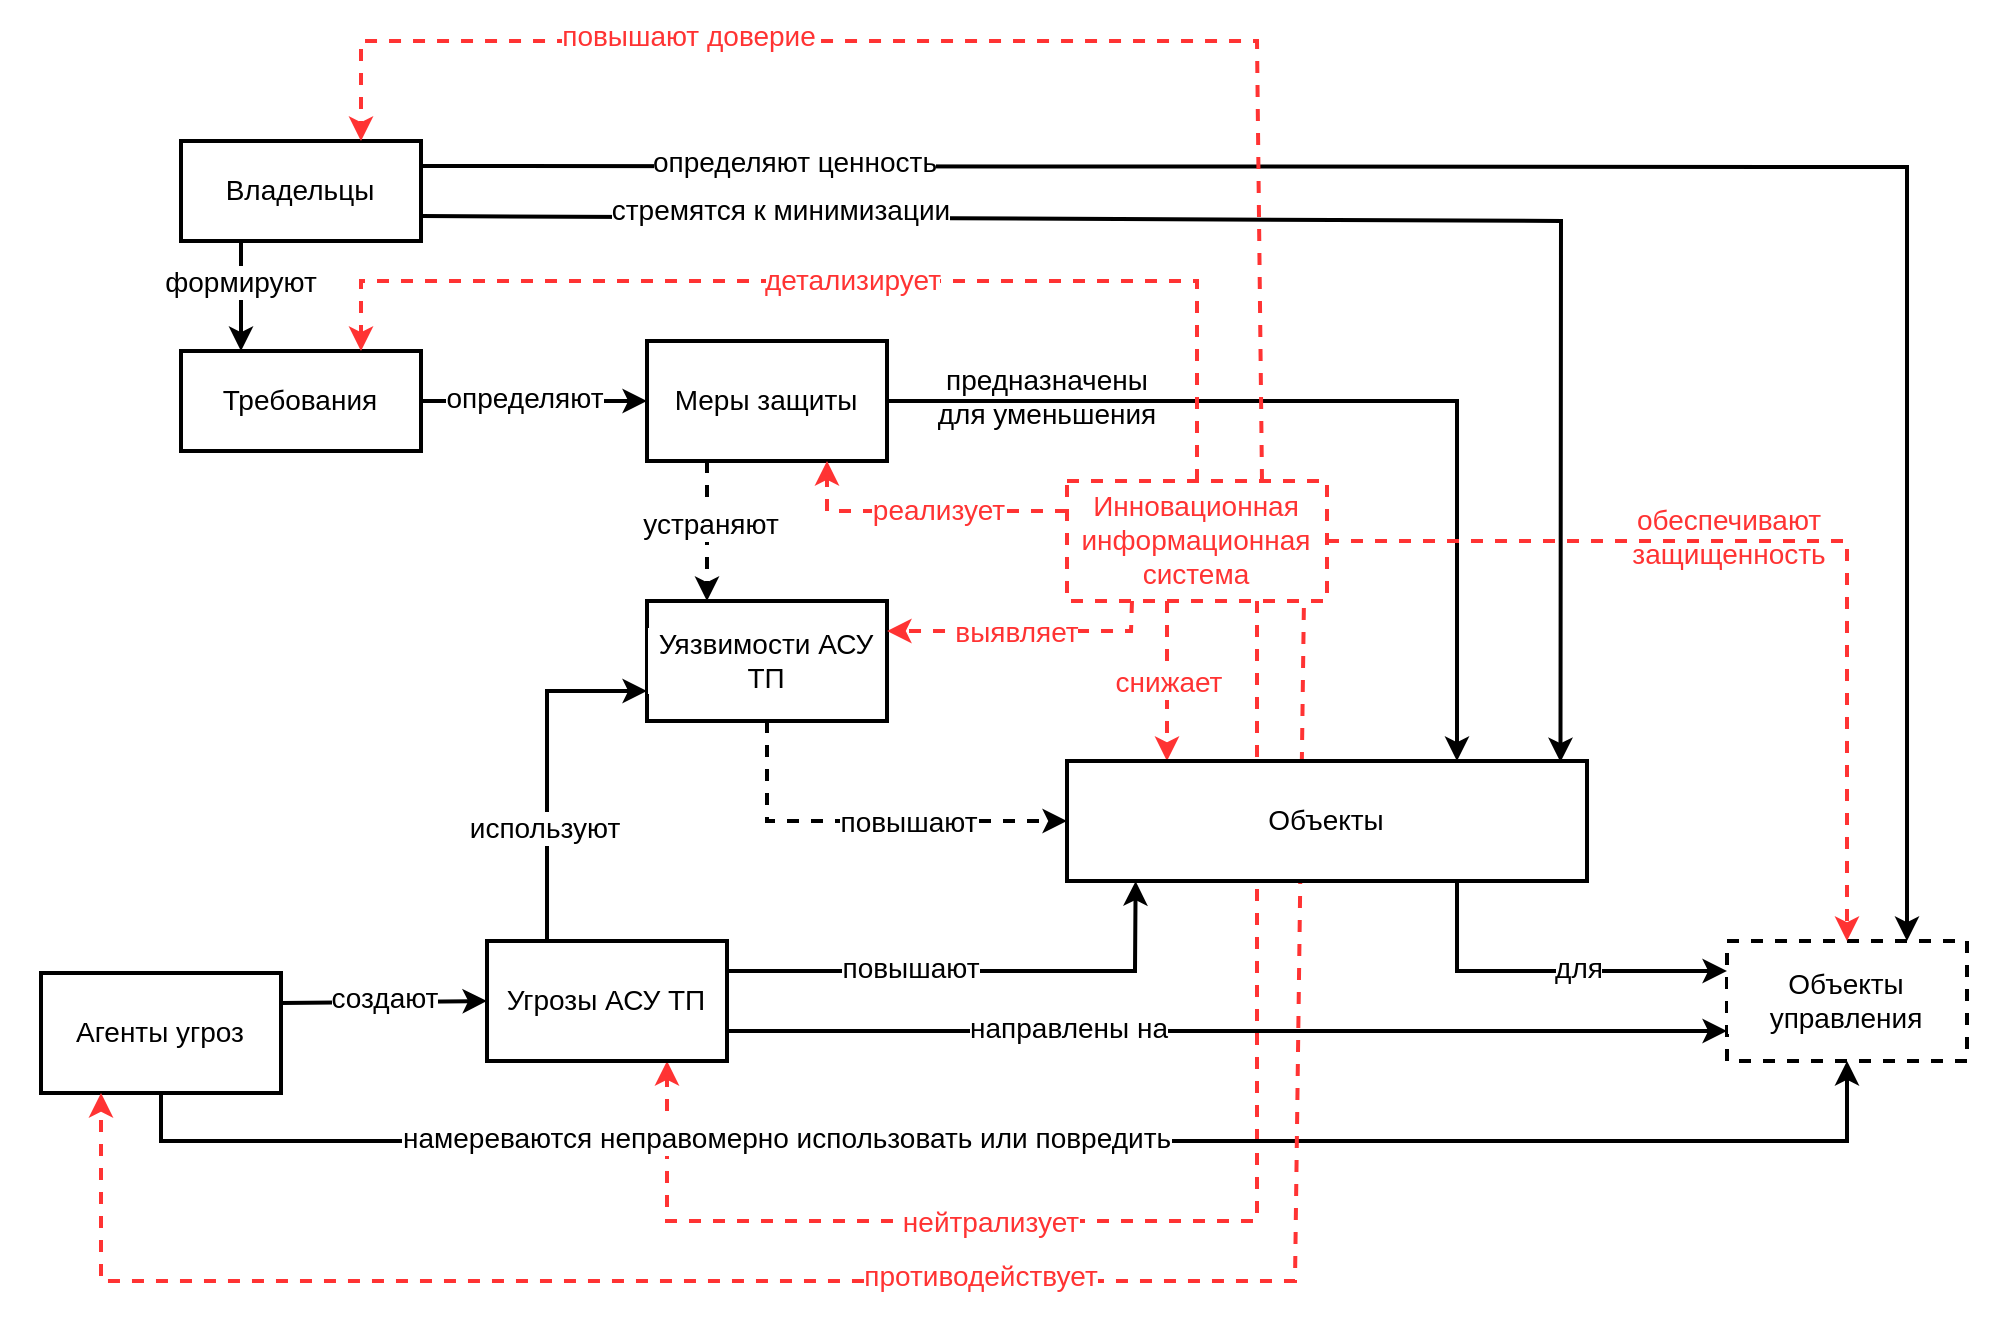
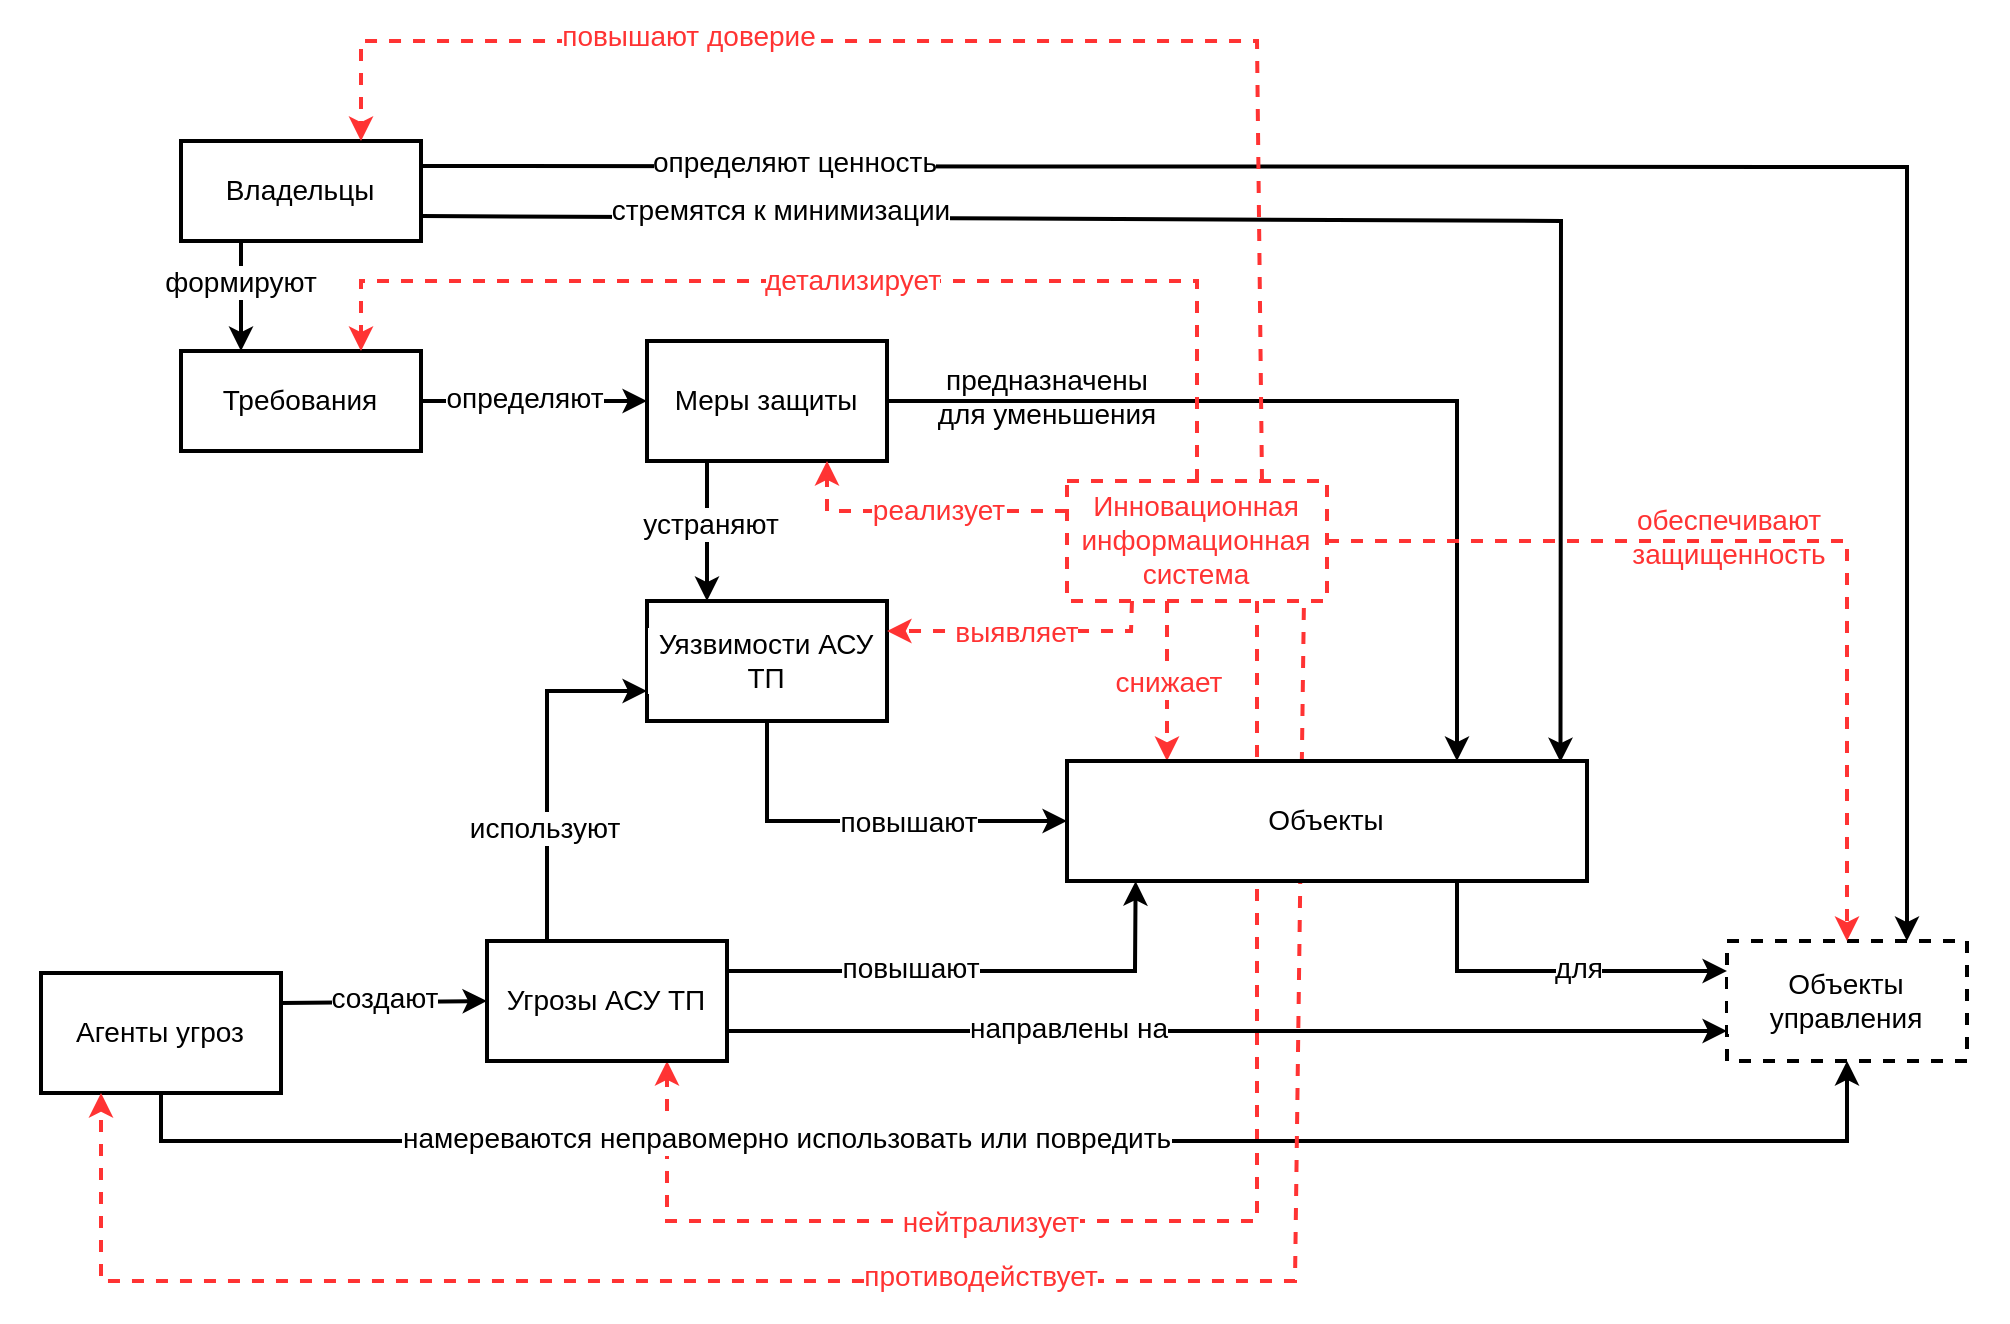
(707, 478) -> (707, 478)
(767, 738) -> (767, 738)
